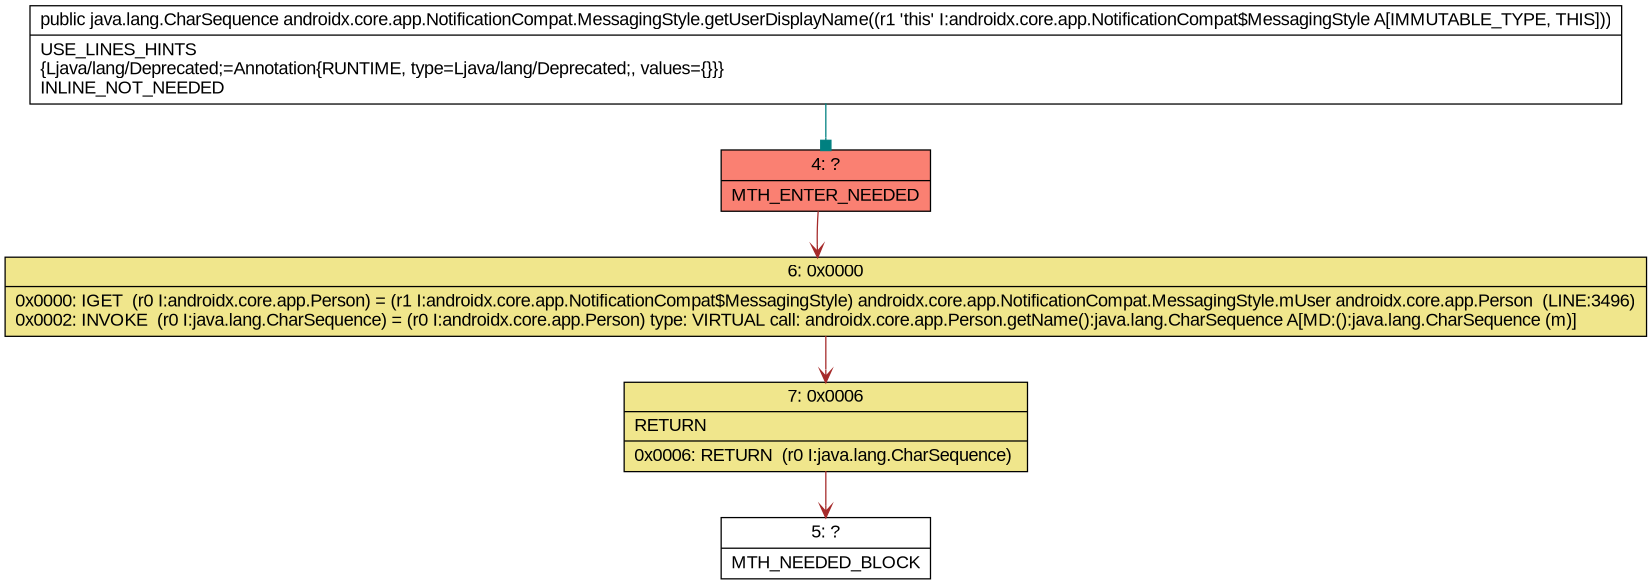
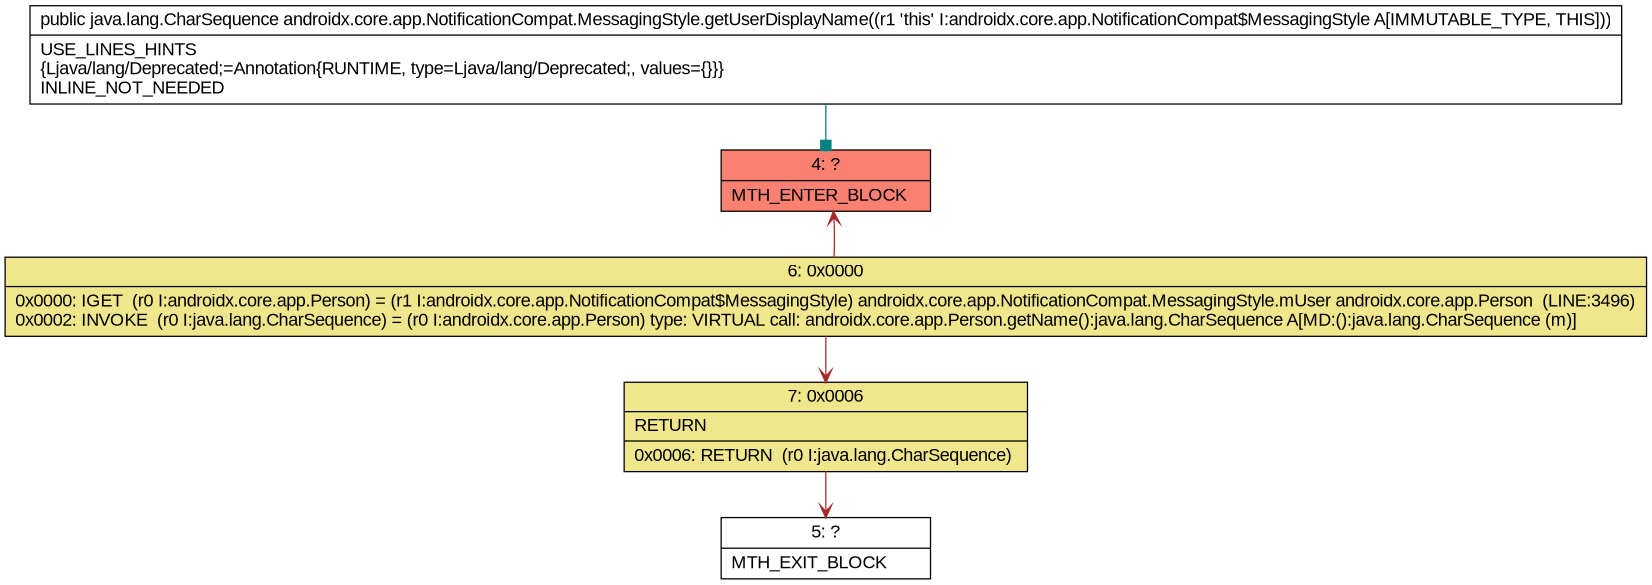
(826, 195) -> (819, 195)
(817, 228) -> (834, 241)
(826, 563) -> (809, 563)
